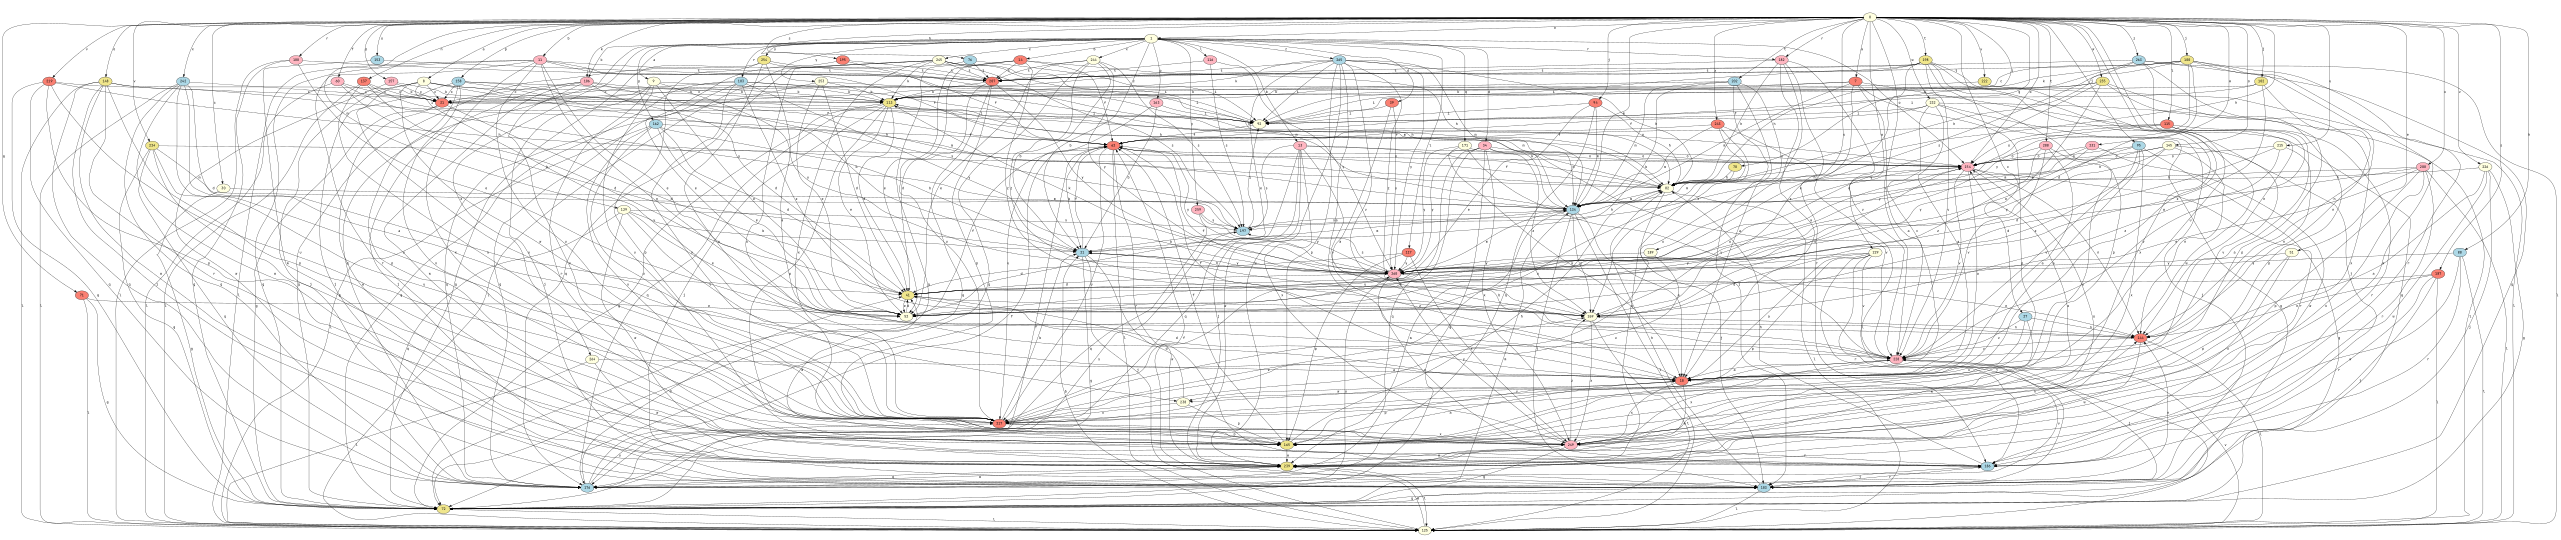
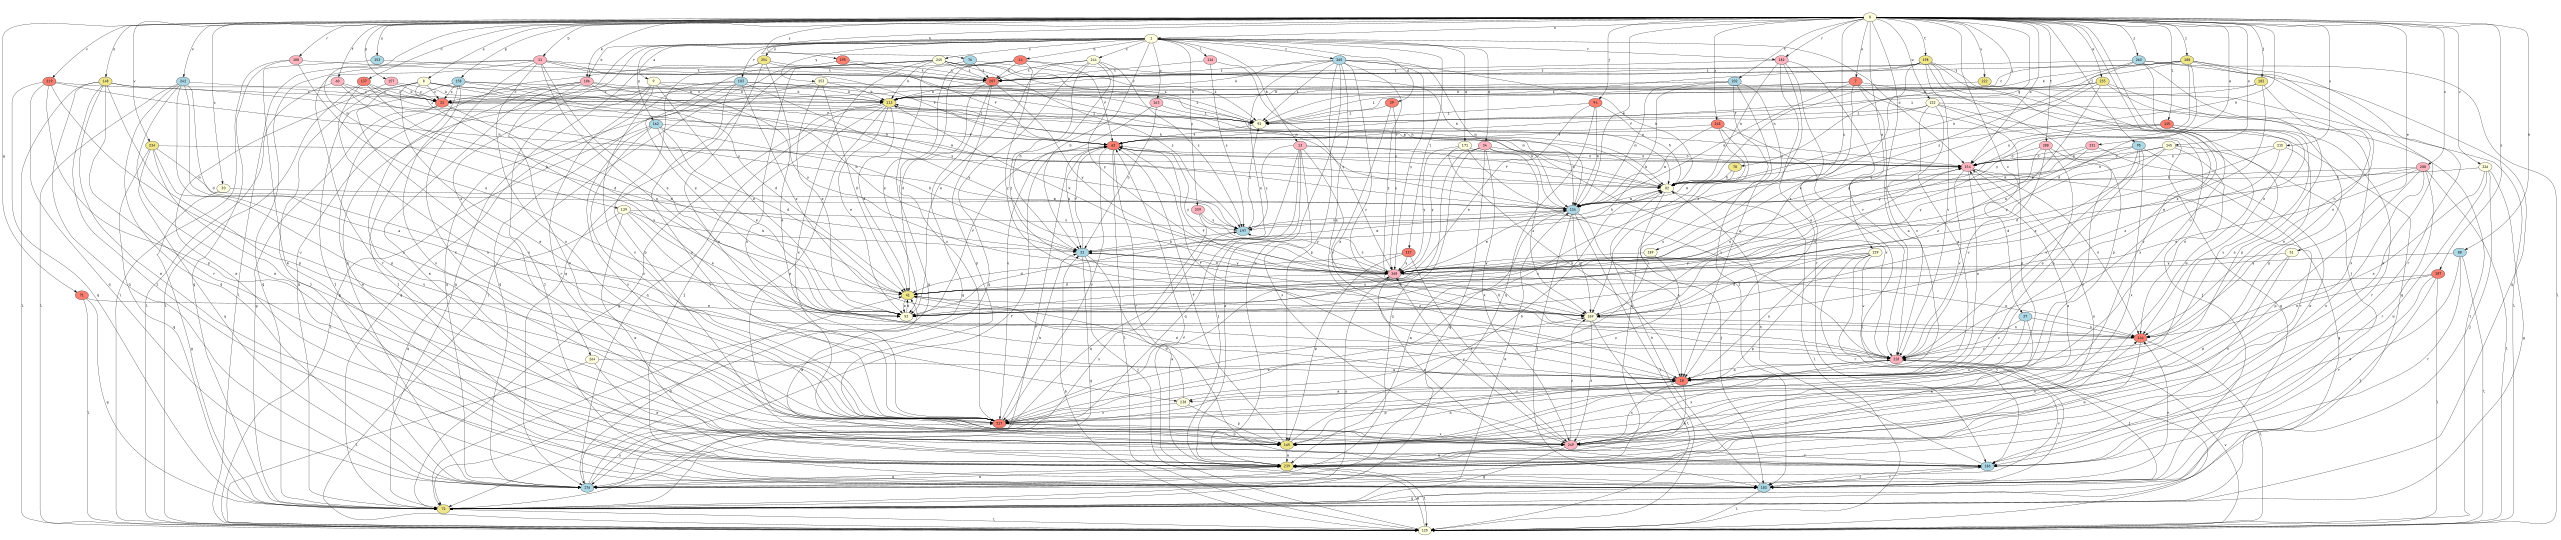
(1846, 174) -> none
